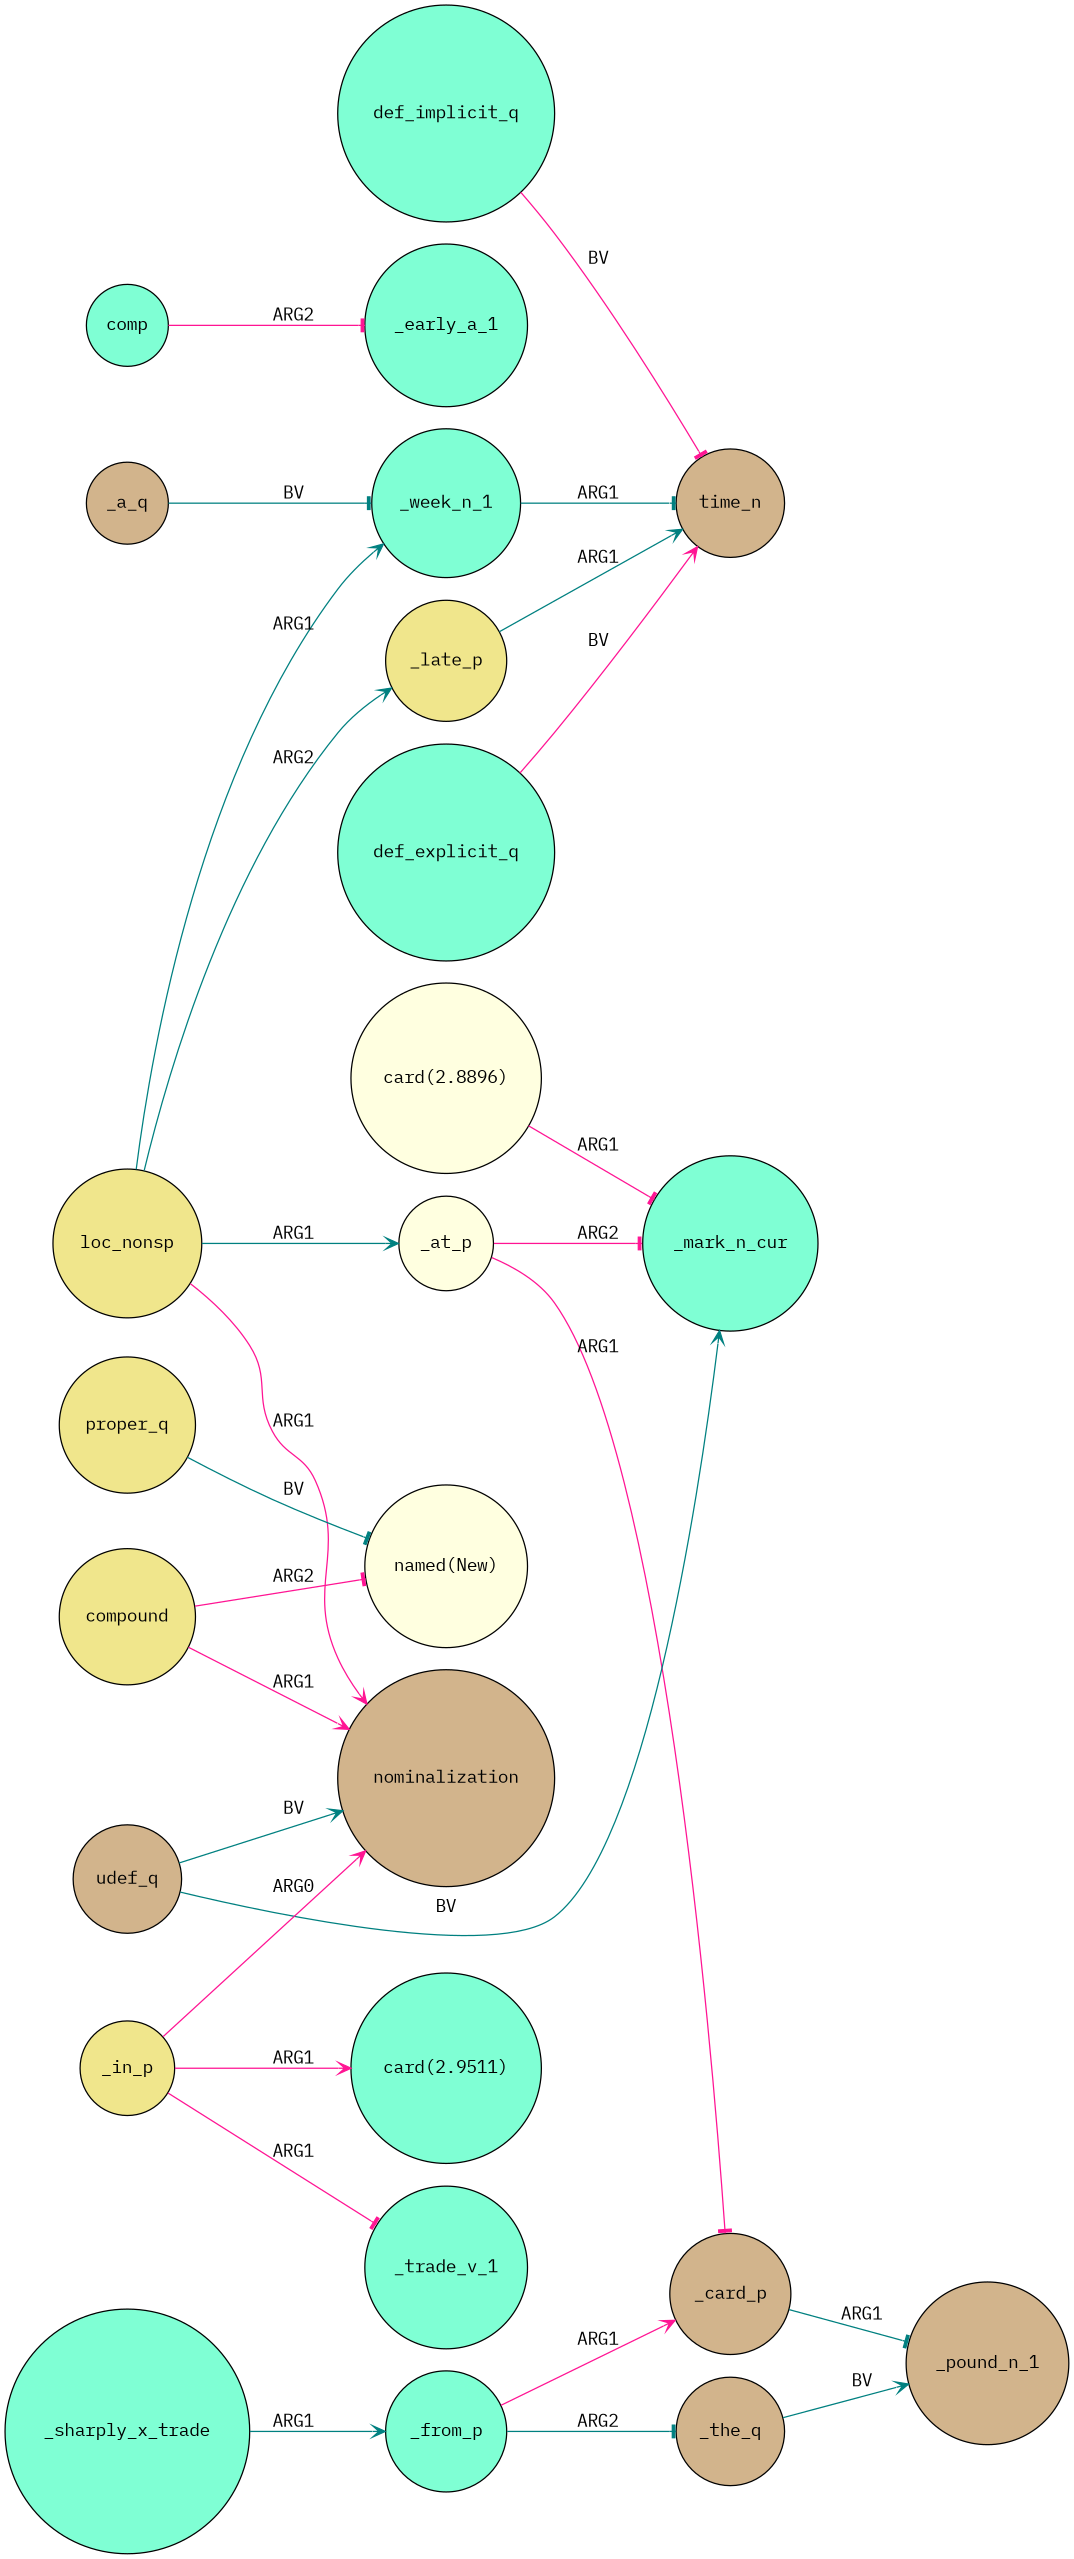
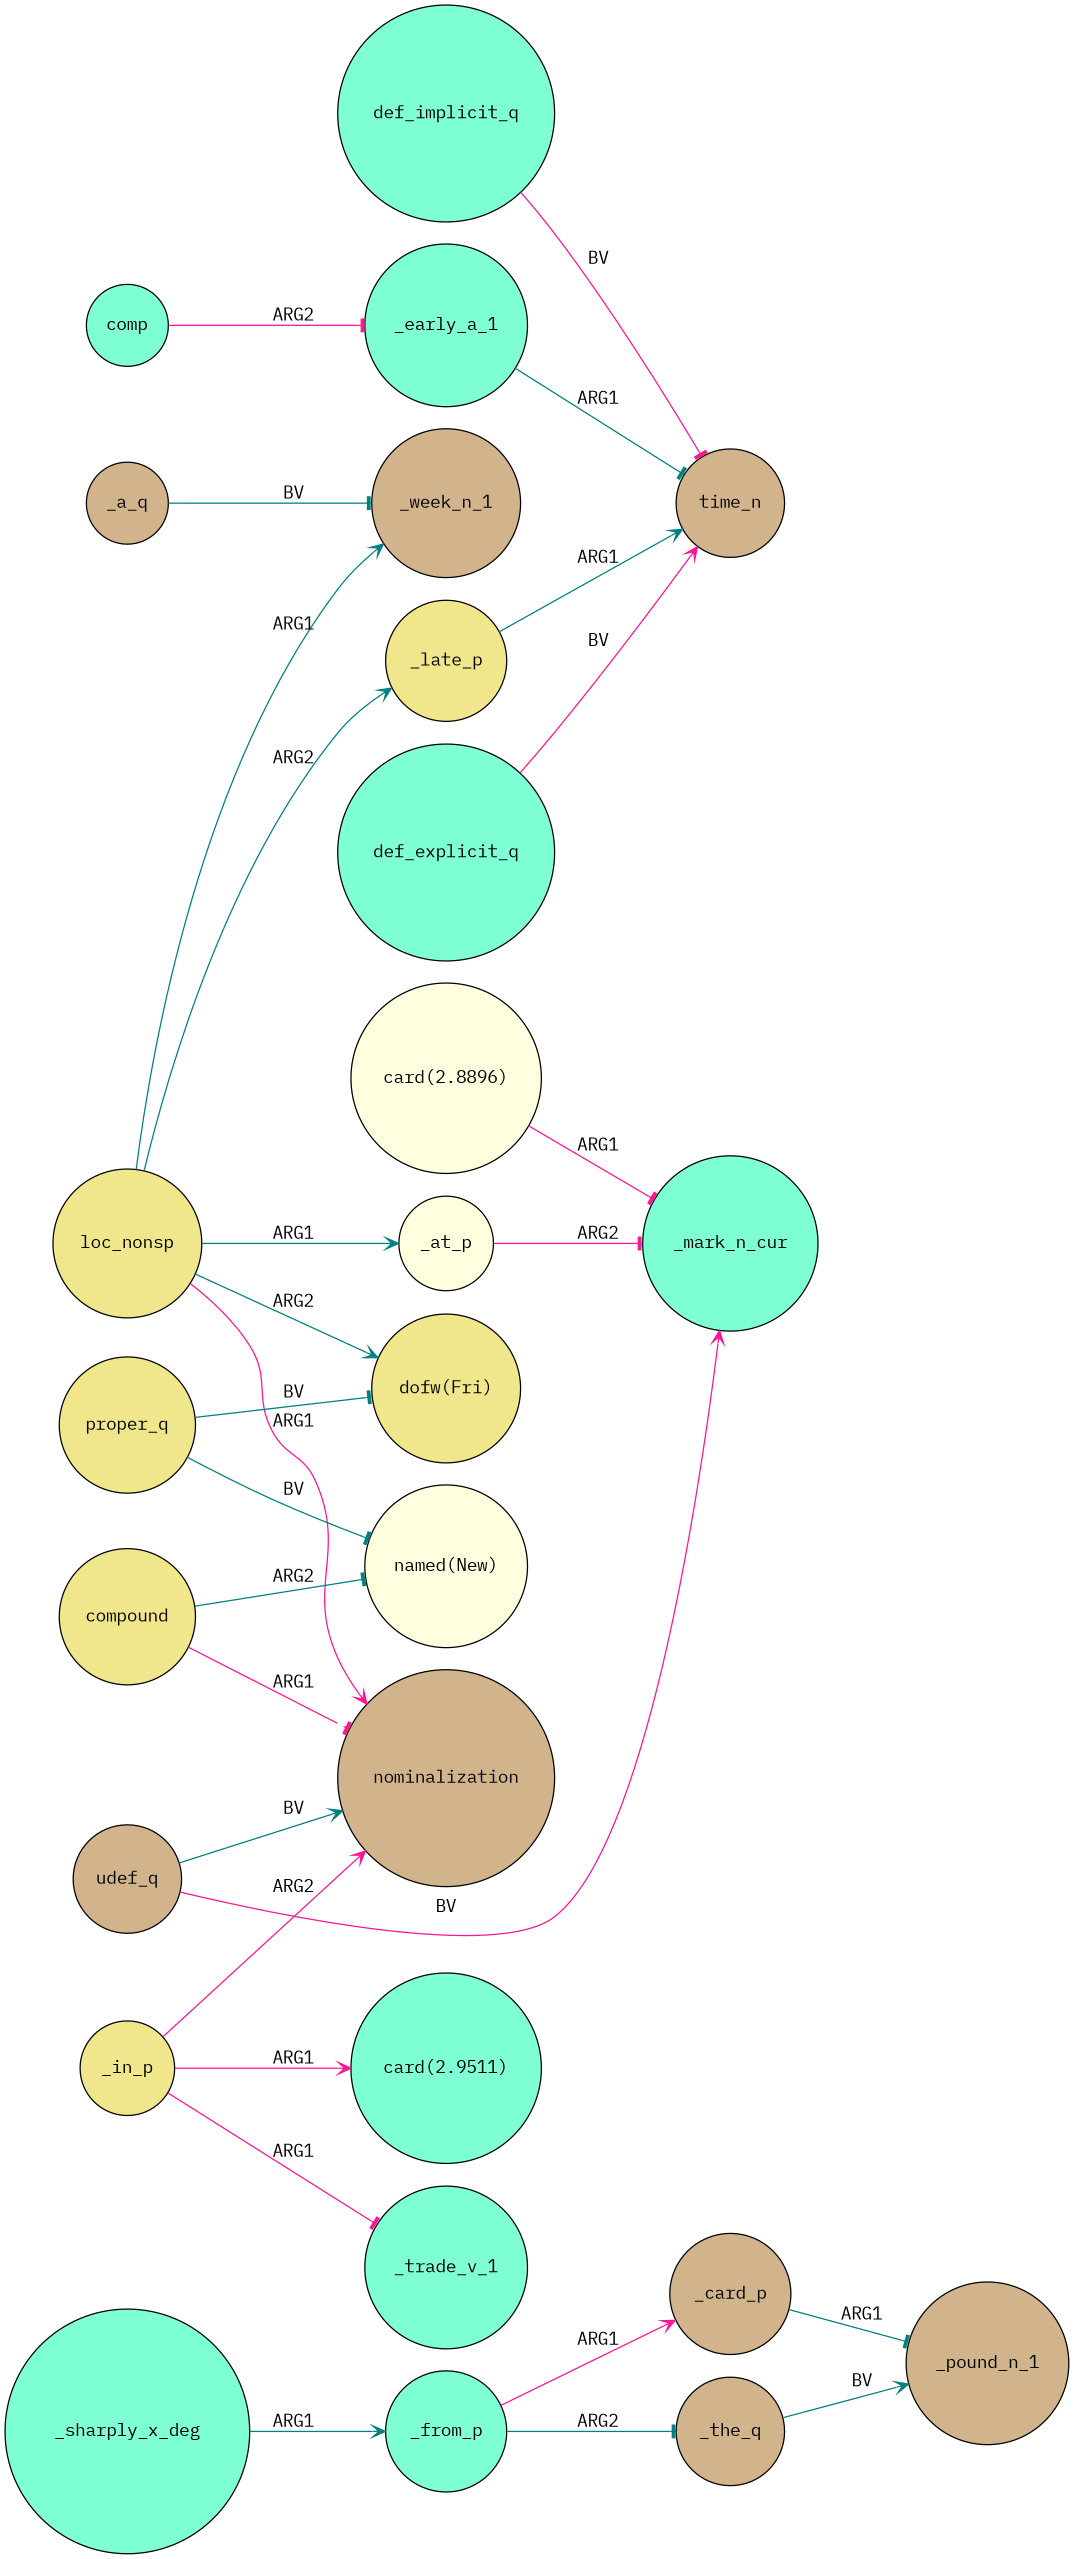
(446, 503) -> (446, 503)
(595, 503) -> (597, 420)
none -> (446, 1388)
(277, 1593) -> (277, 1593)
(263, 1685) -> (263, 1685)
(670, 1718) -> none
(614, 1824) -> (614, 1824)
(294, 1887) -> (294, 1887)
(127, 2431) -> (127, 2431)
